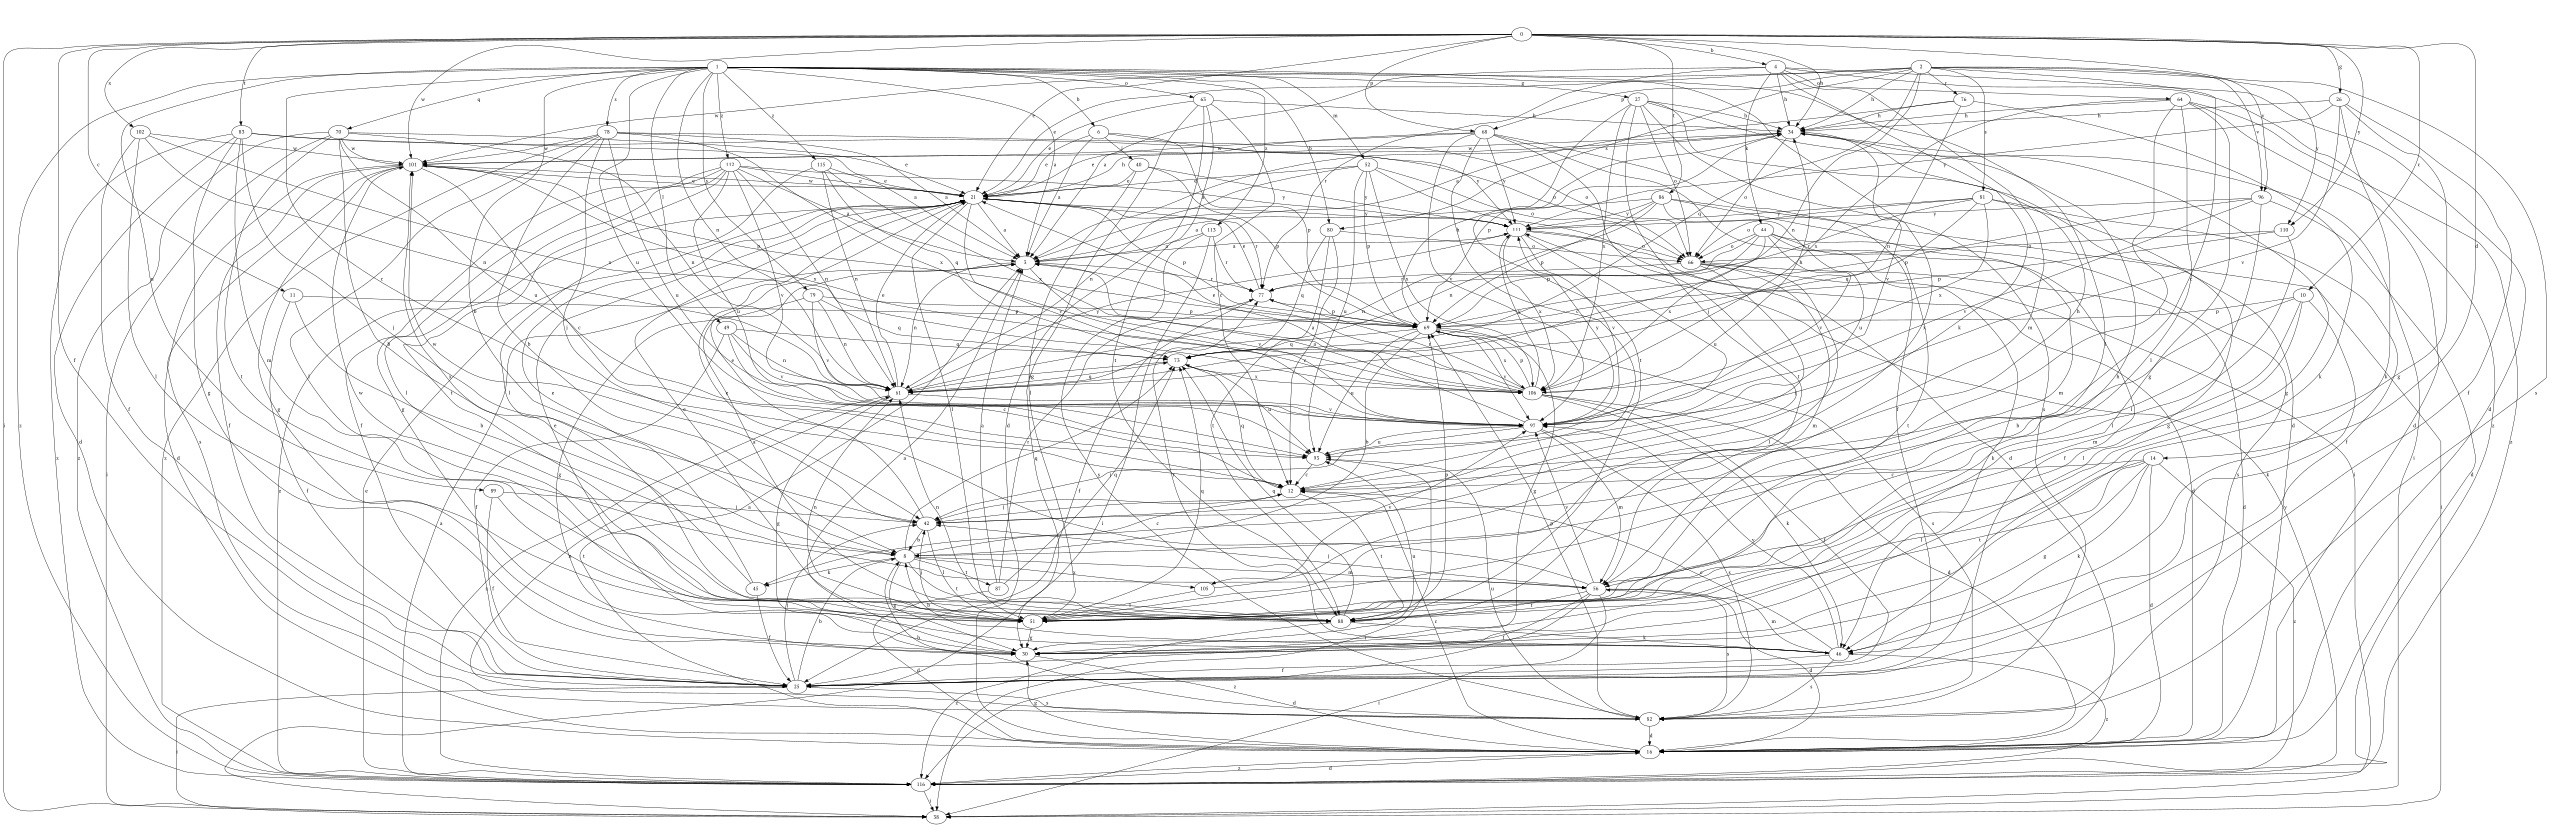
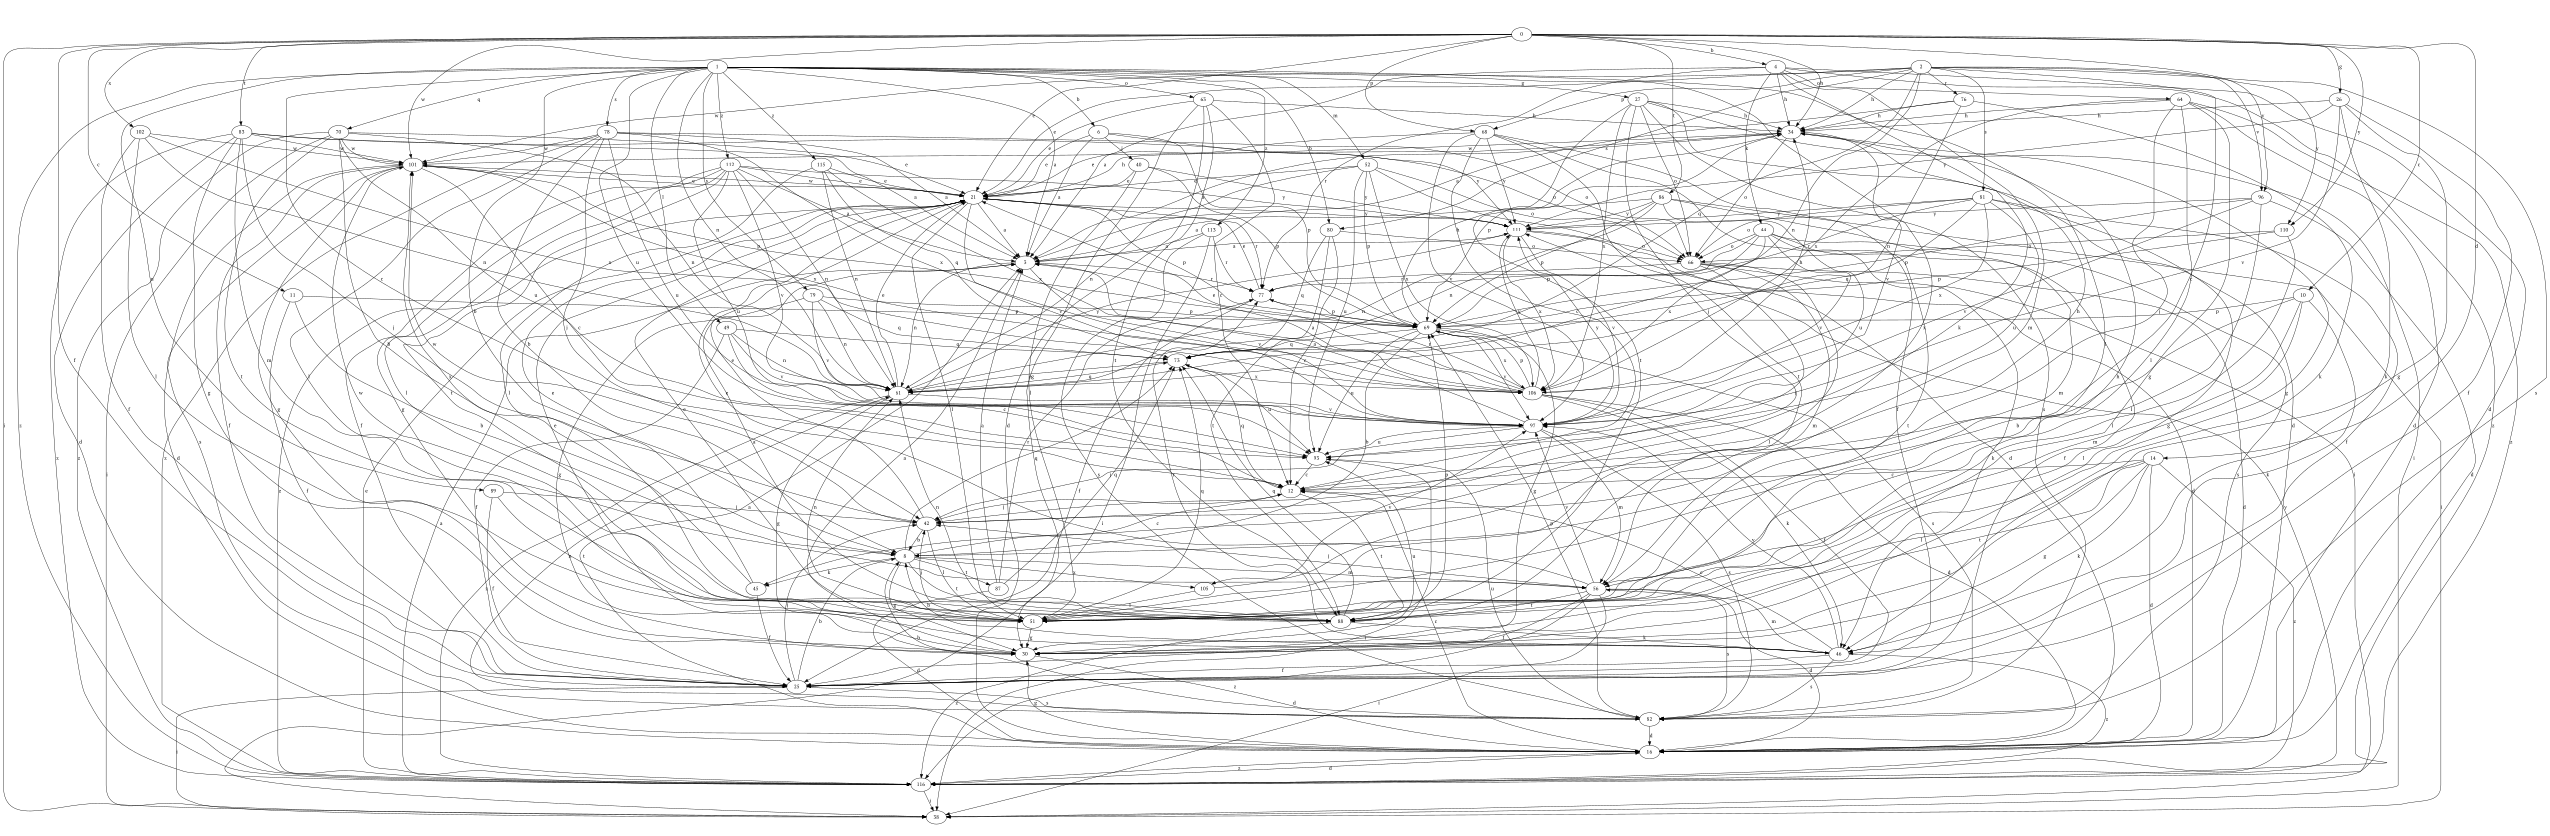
(1108, 152) -> (325, 149)
(1686, 397) -> (1753, 413)
